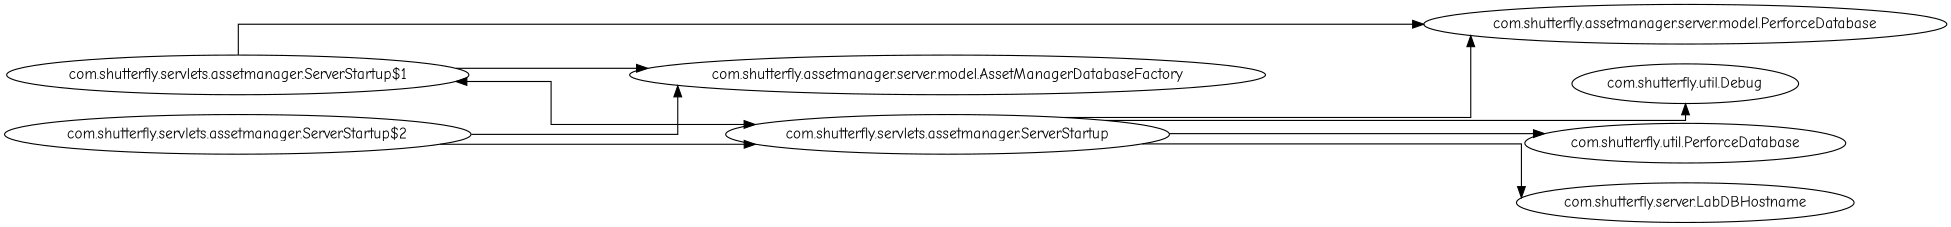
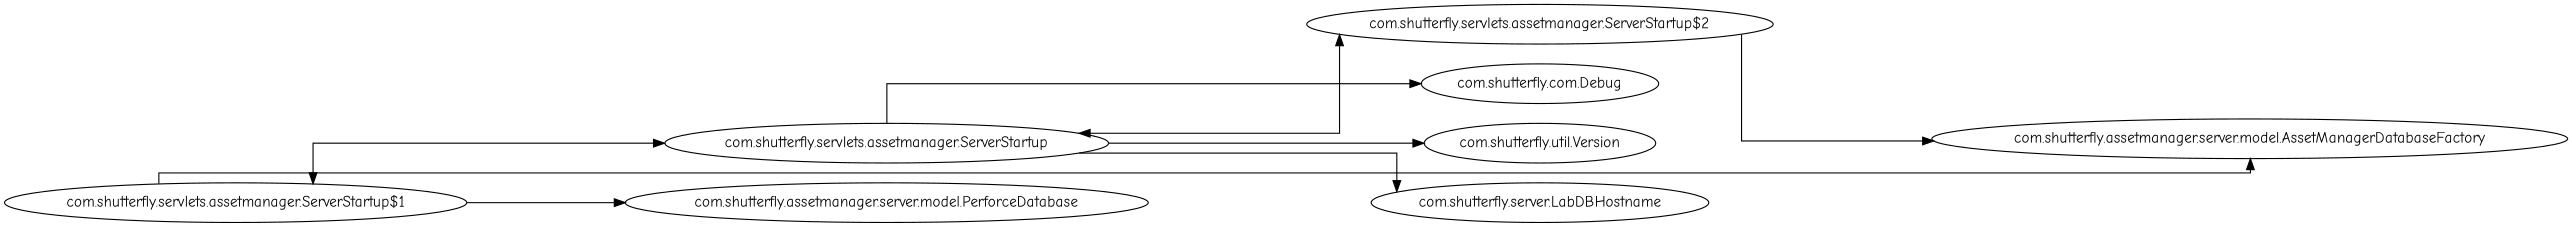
(1685, 84) -> (1540, 84)
(1303, 117) -> (1259, 133)
(1685, 143) -> (1540, 143)
